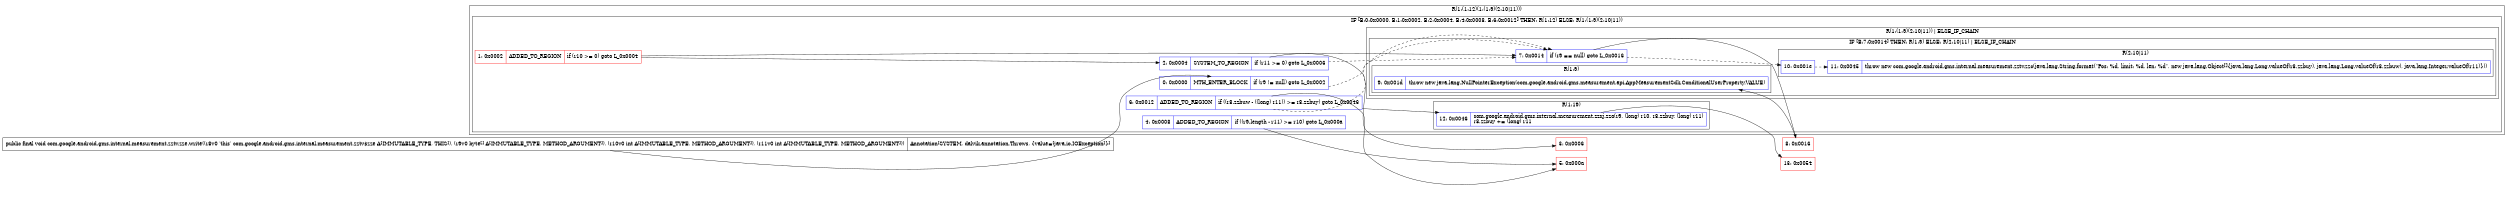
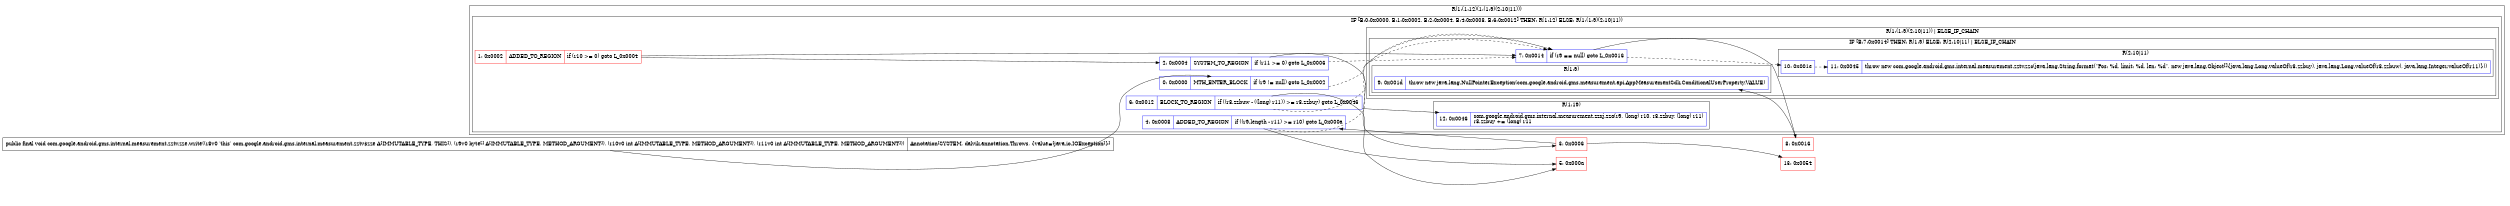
(1186, 102) -> (1186, 102)
(1700, 108) -> (1683, 144)
none -> (1359, 115)
none -> (1465, 137)
